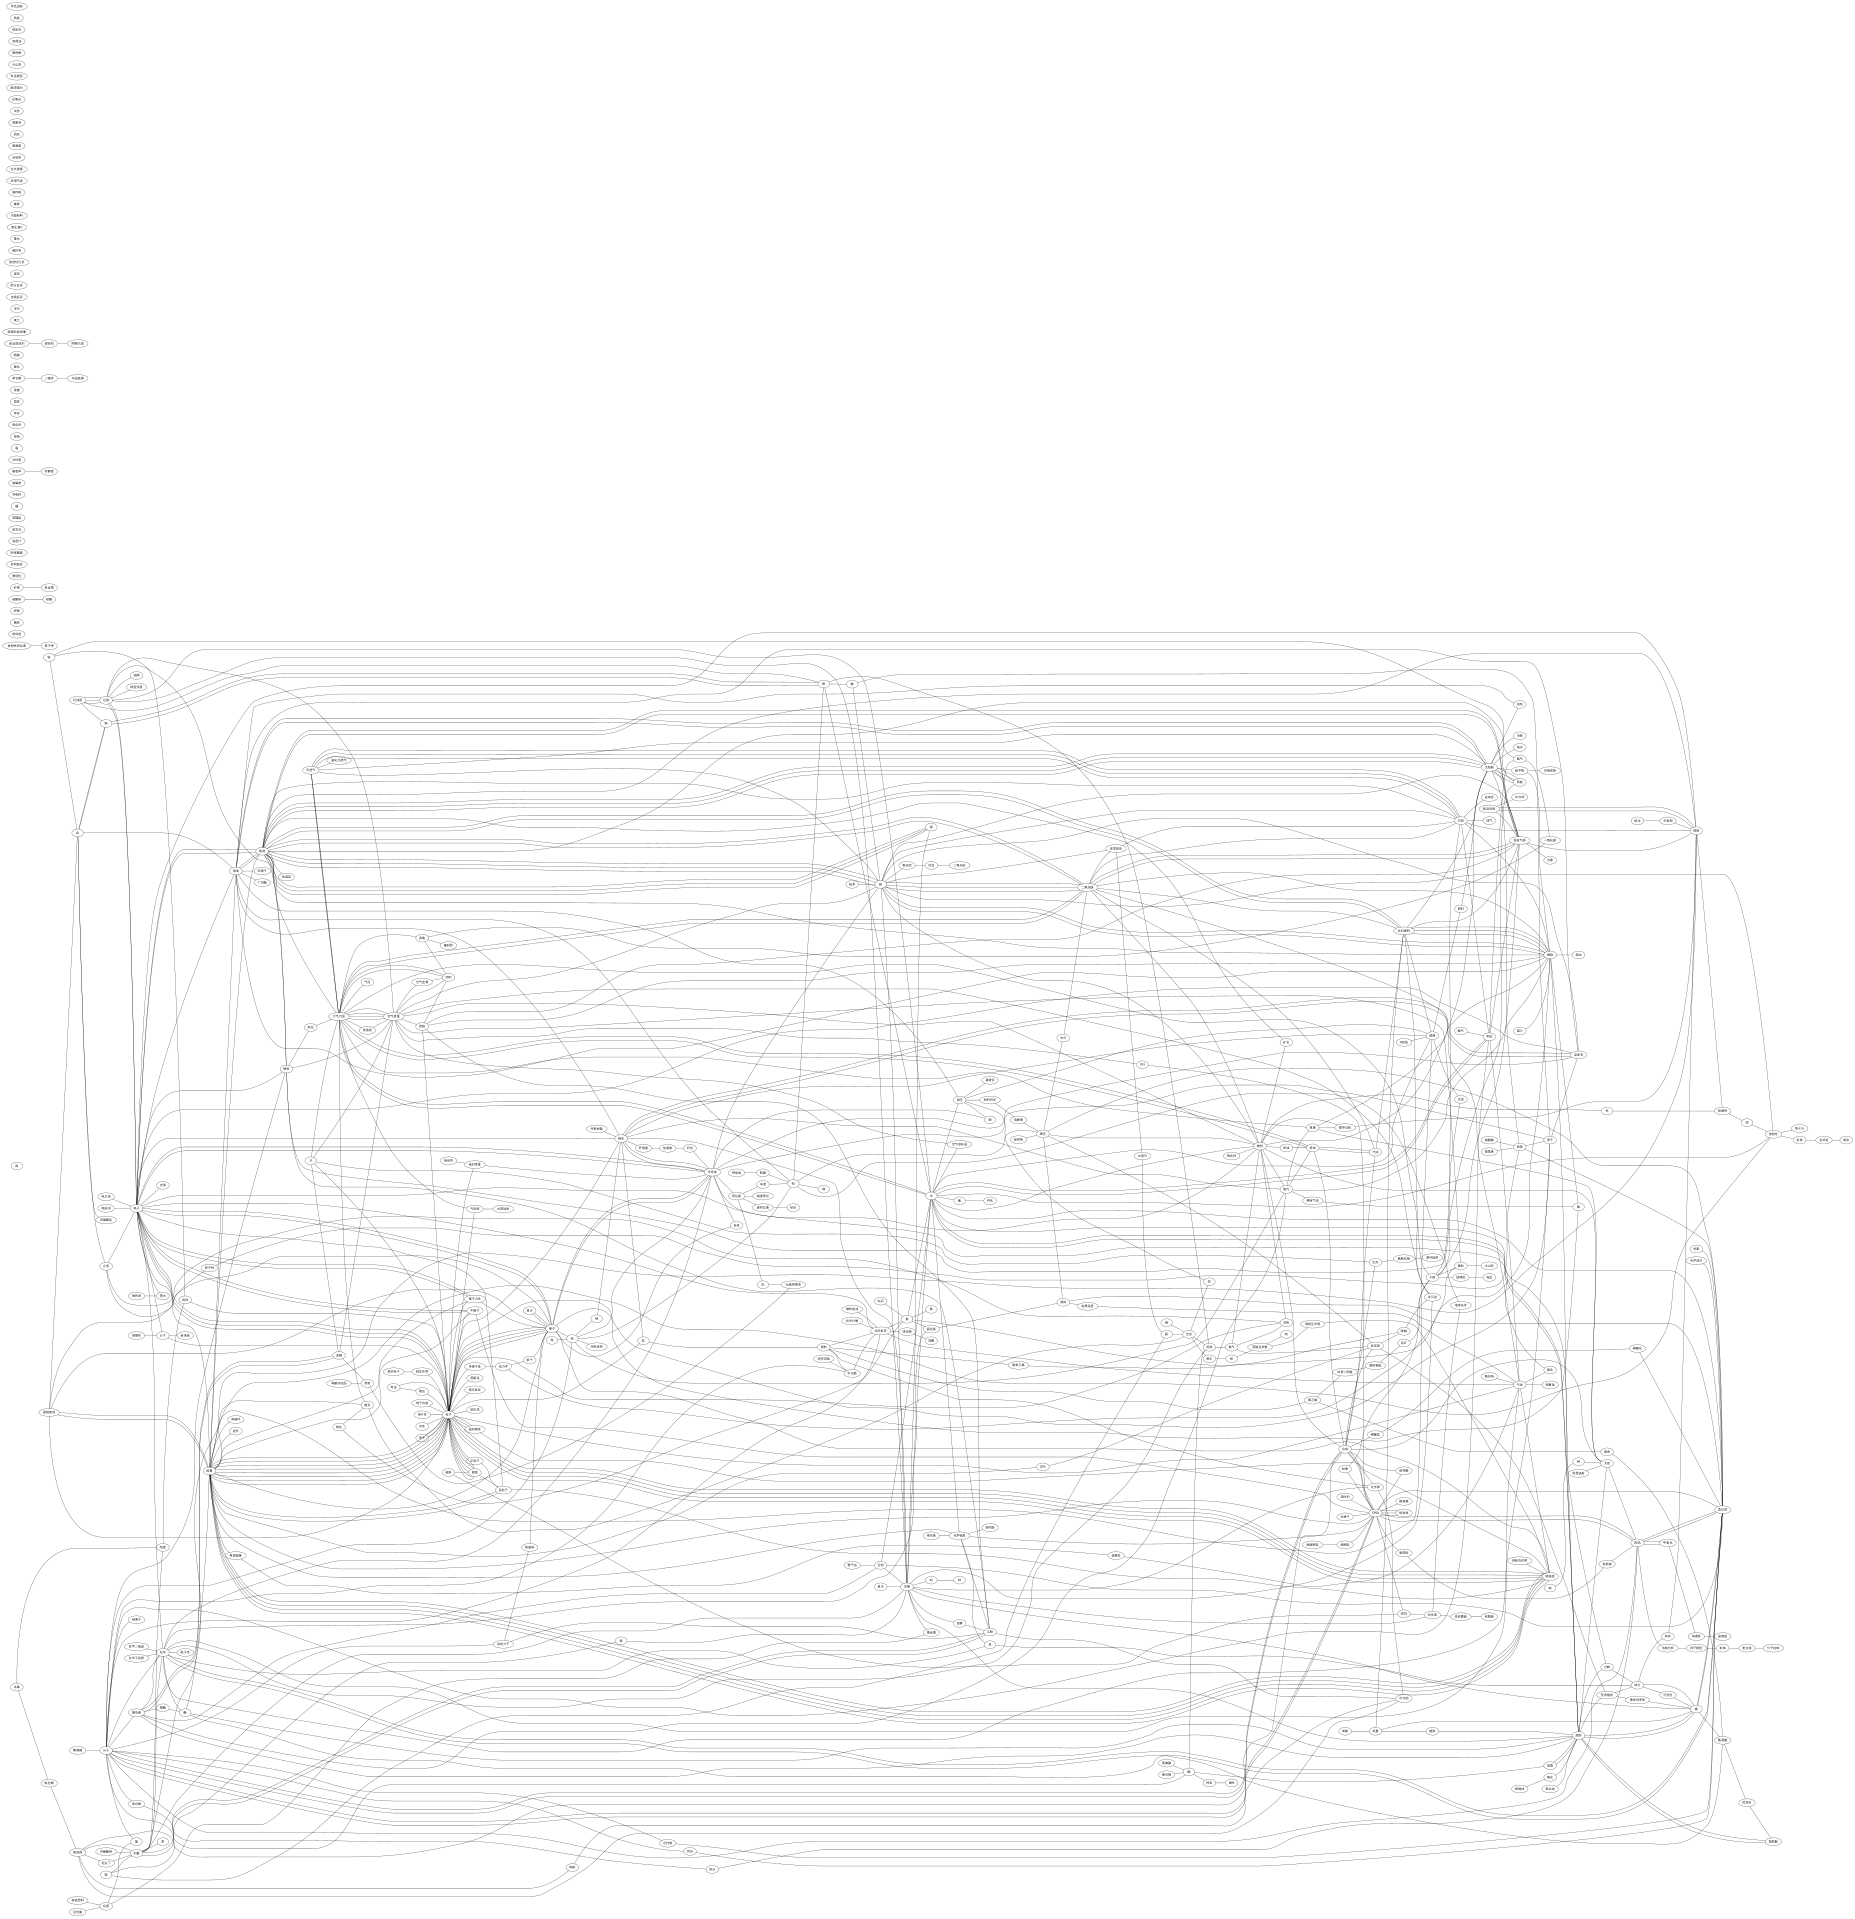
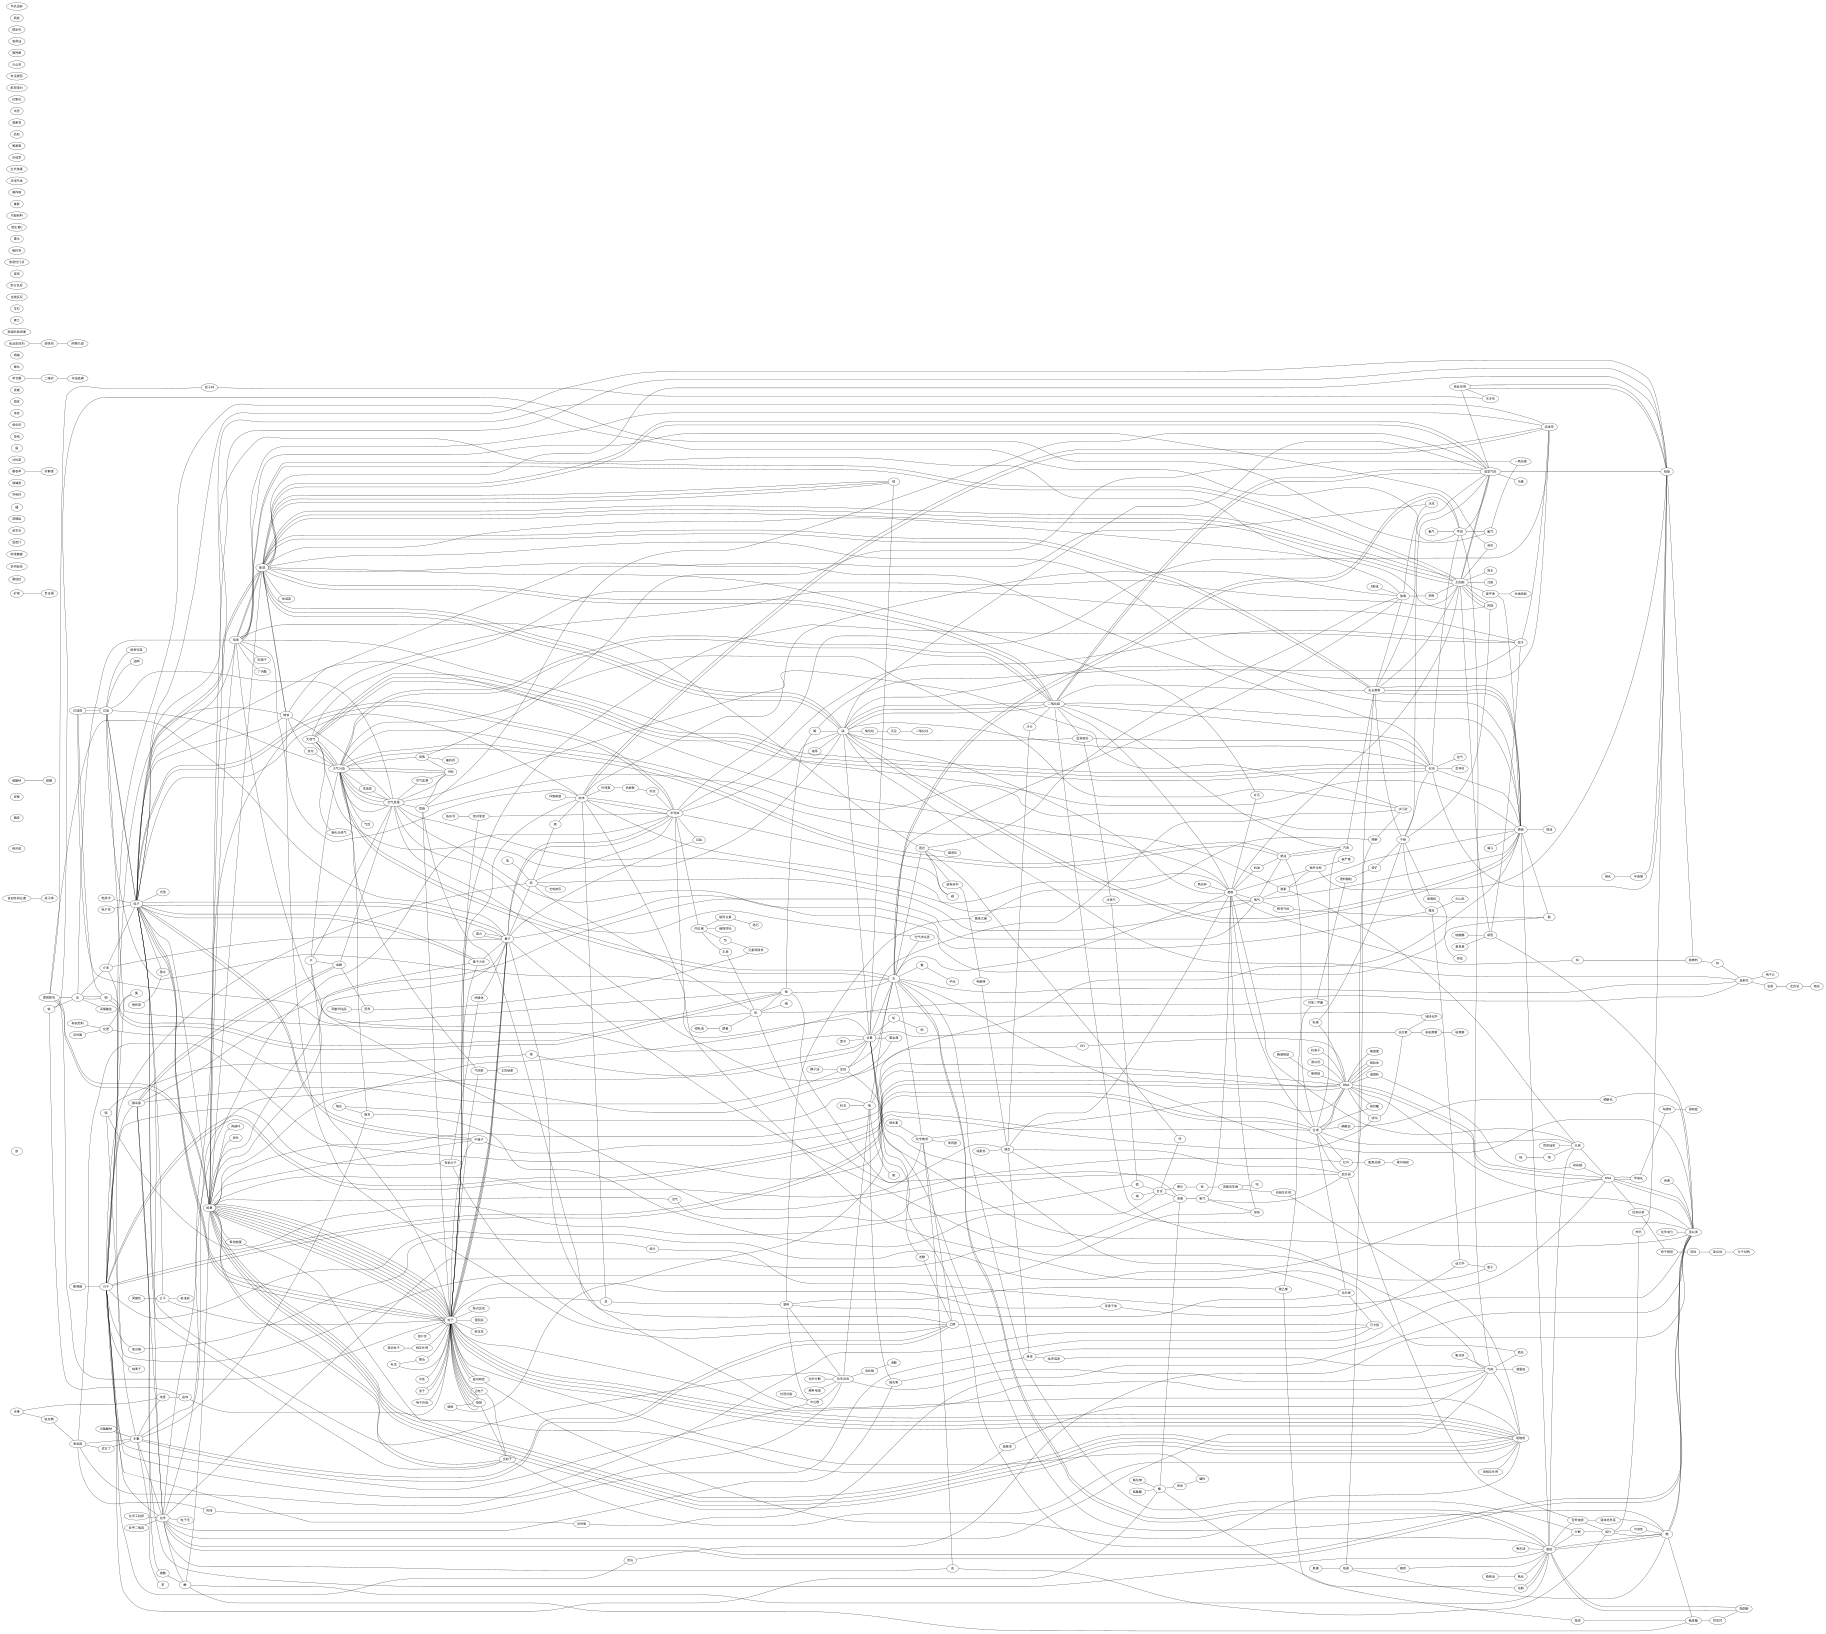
none -> (1346, 859)
(637, 948) -> none
(921, 1273) -> (850, 396)
(847, 1404) -> (809, 1458)
